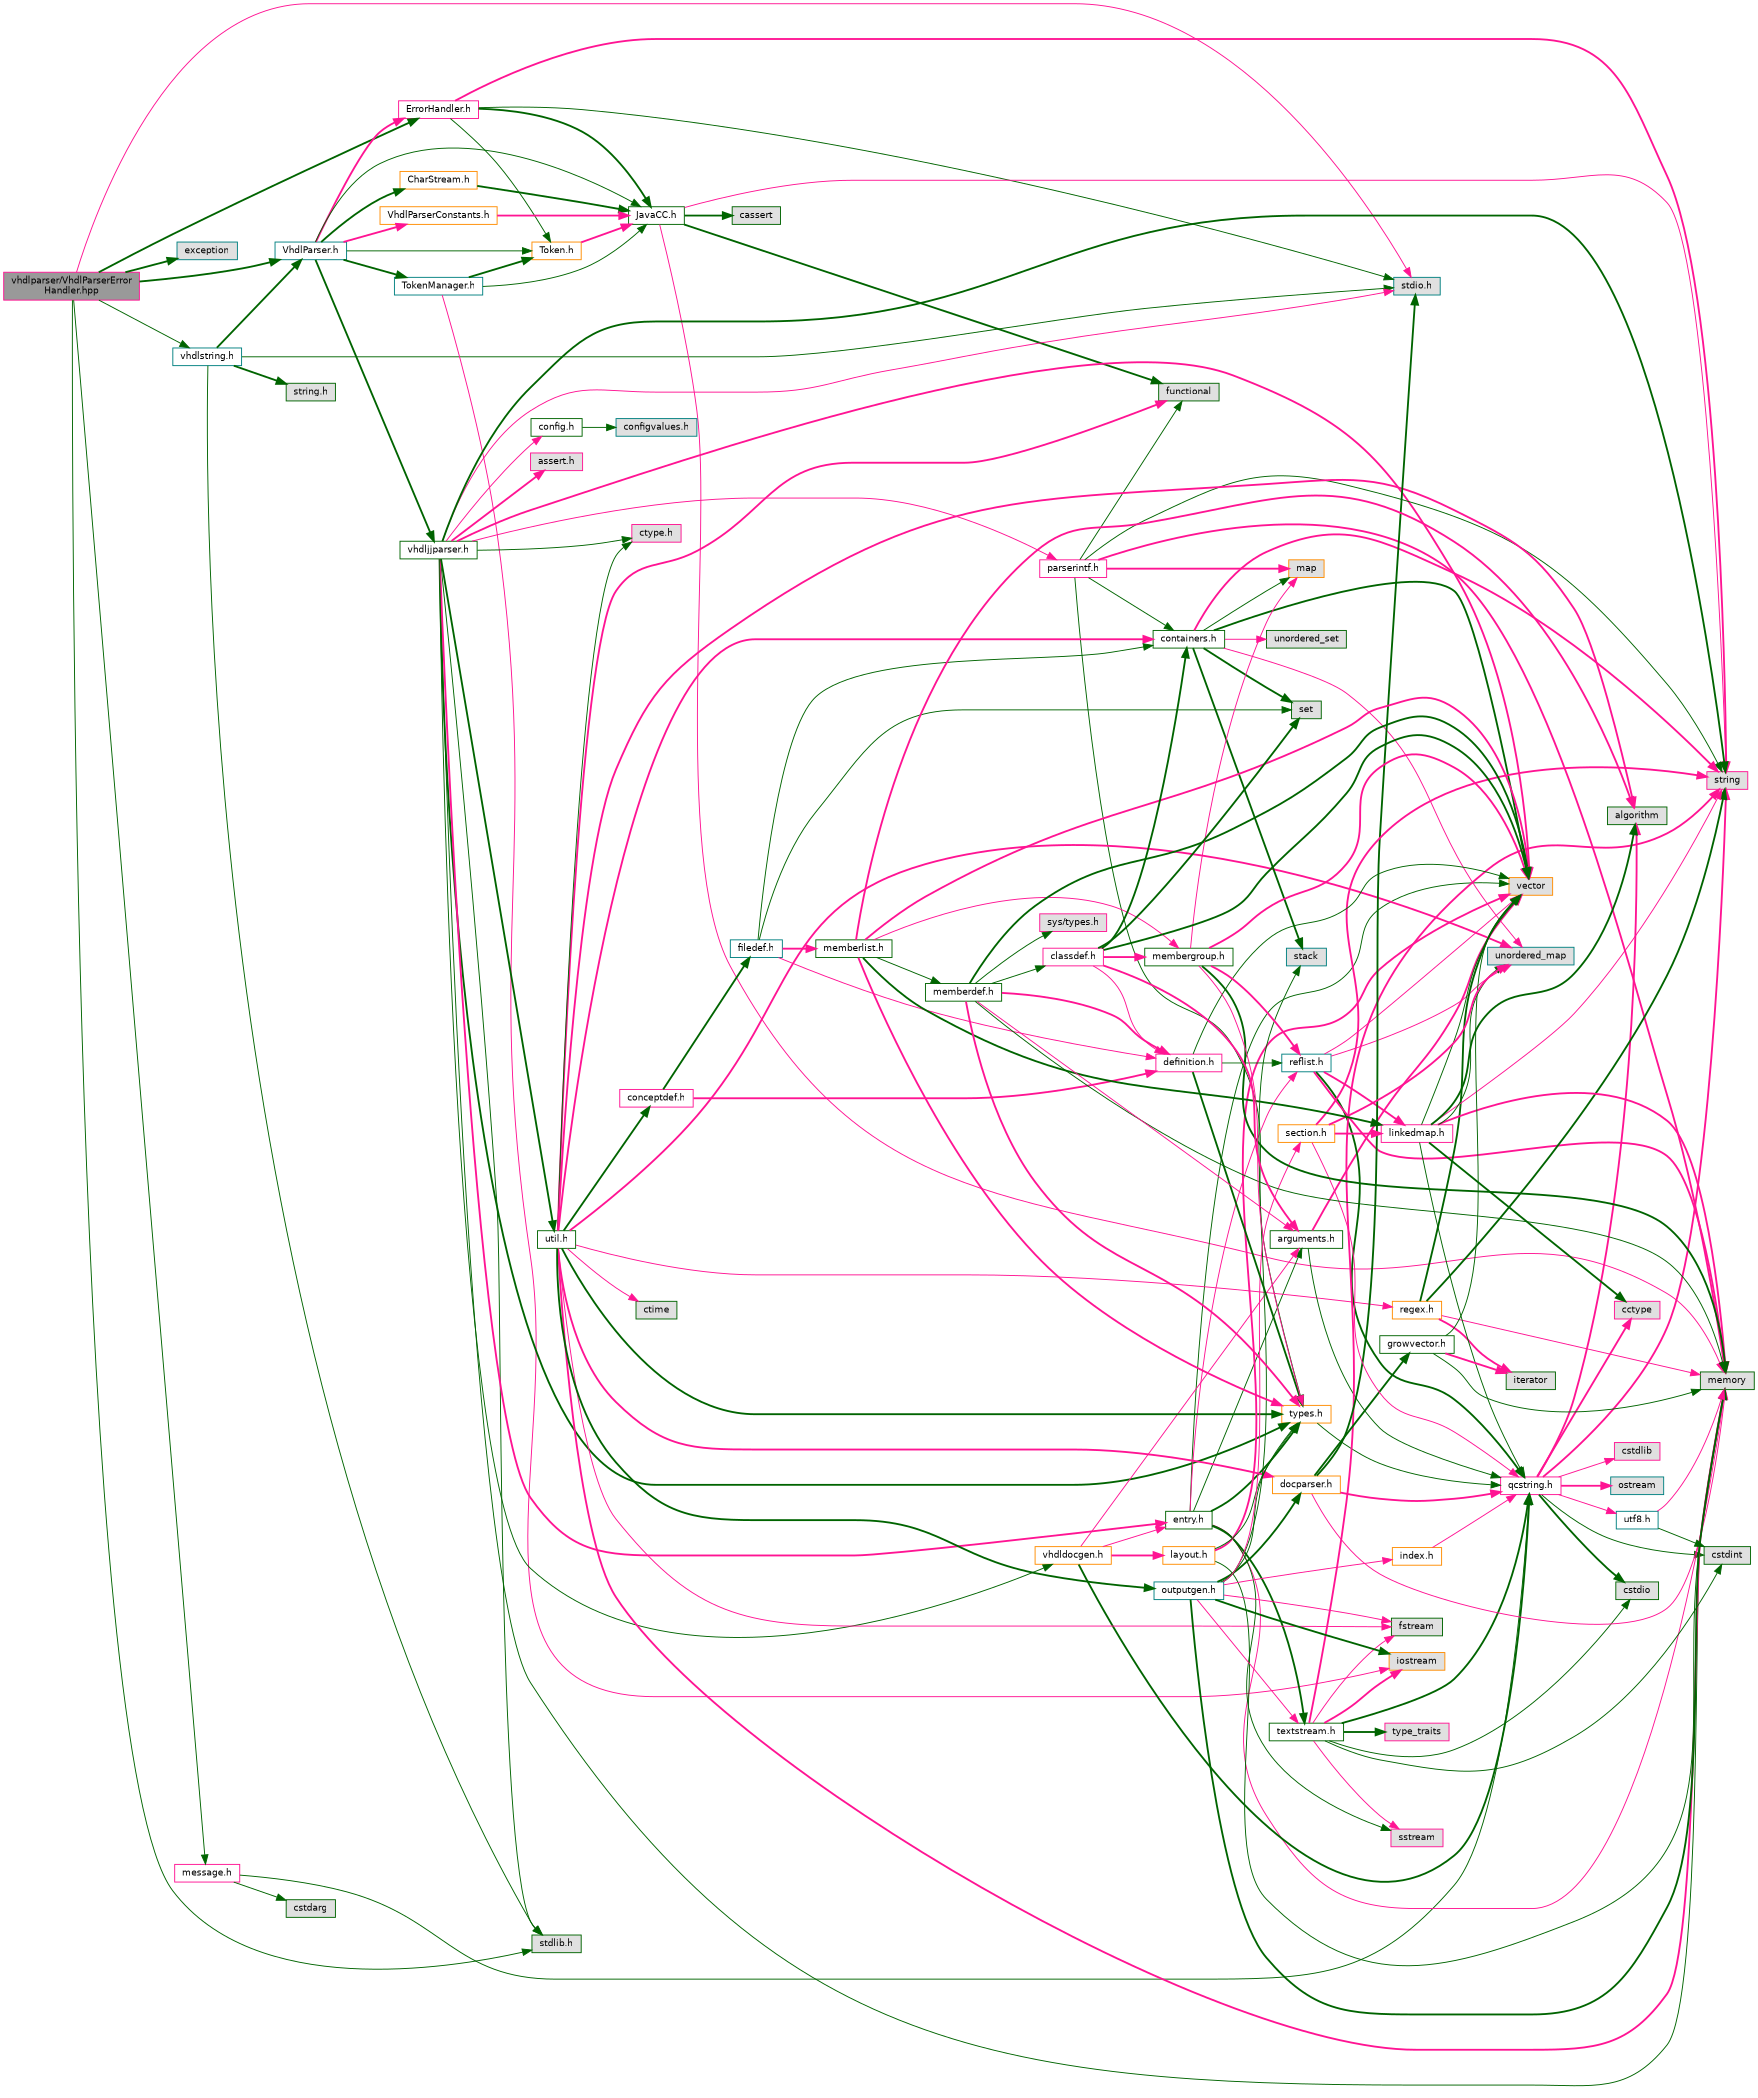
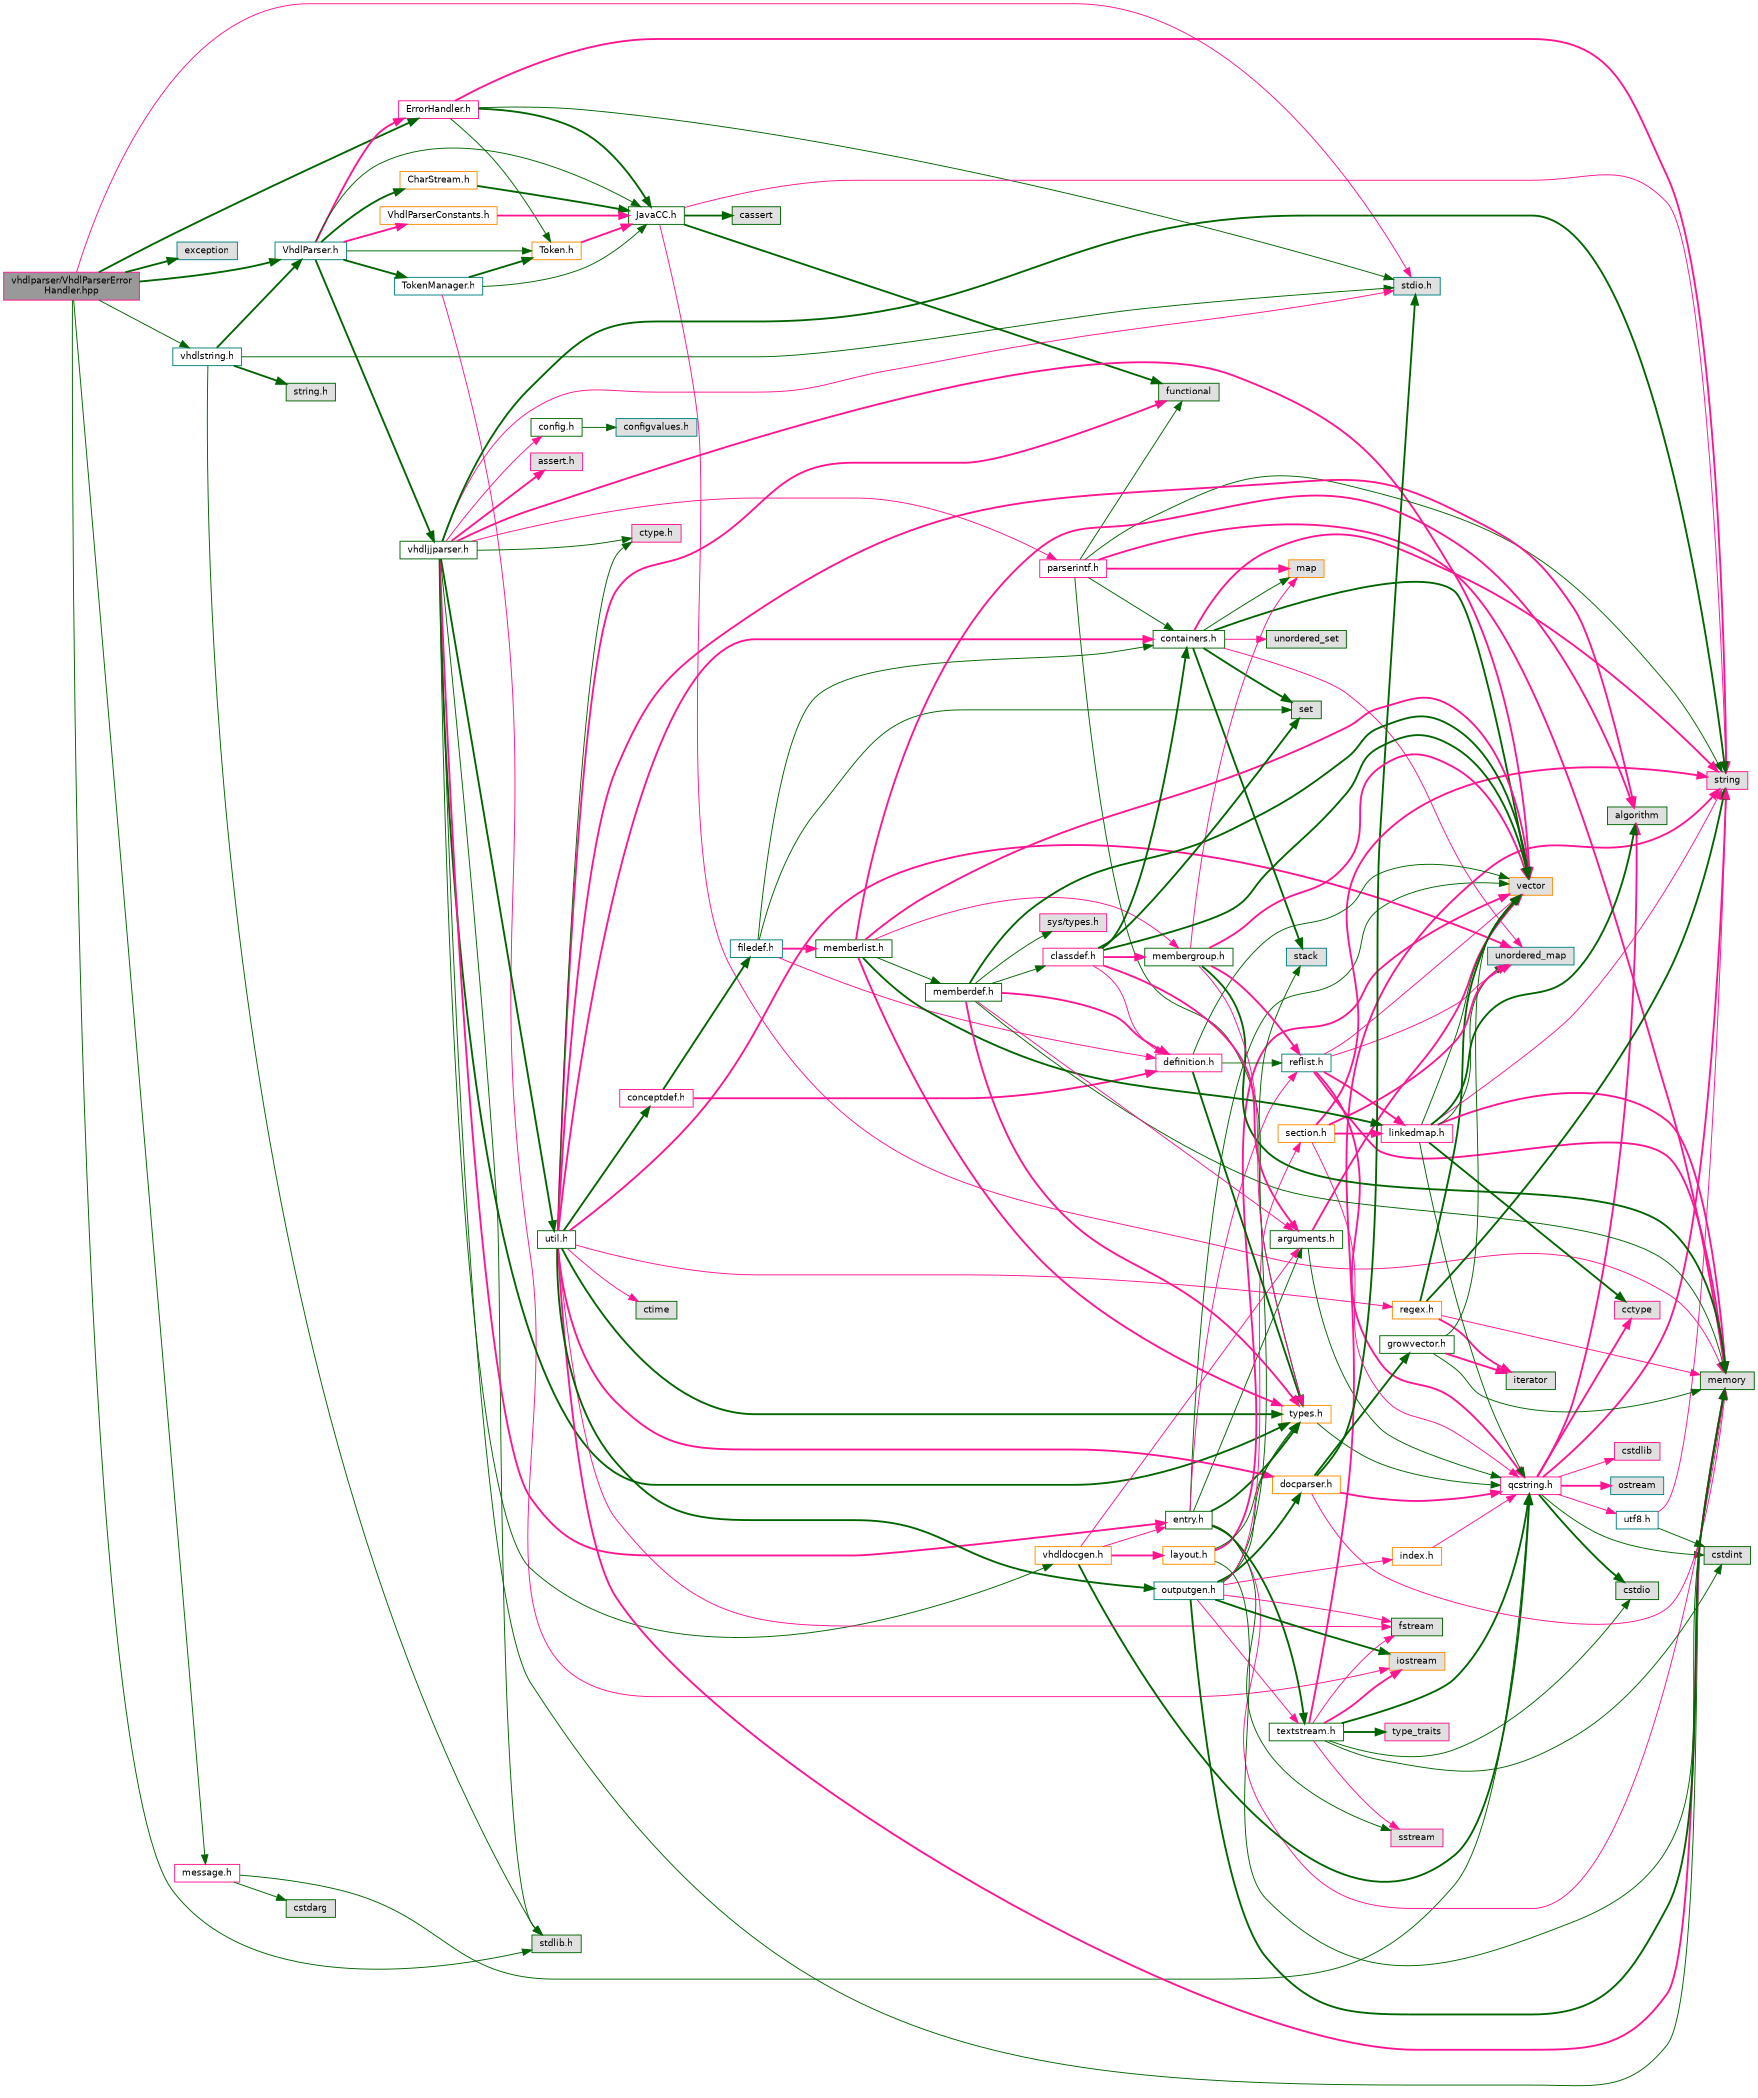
(1372, 1349) -> (1372, 1349)
(1697, 1460) -> (1710, 1159)
